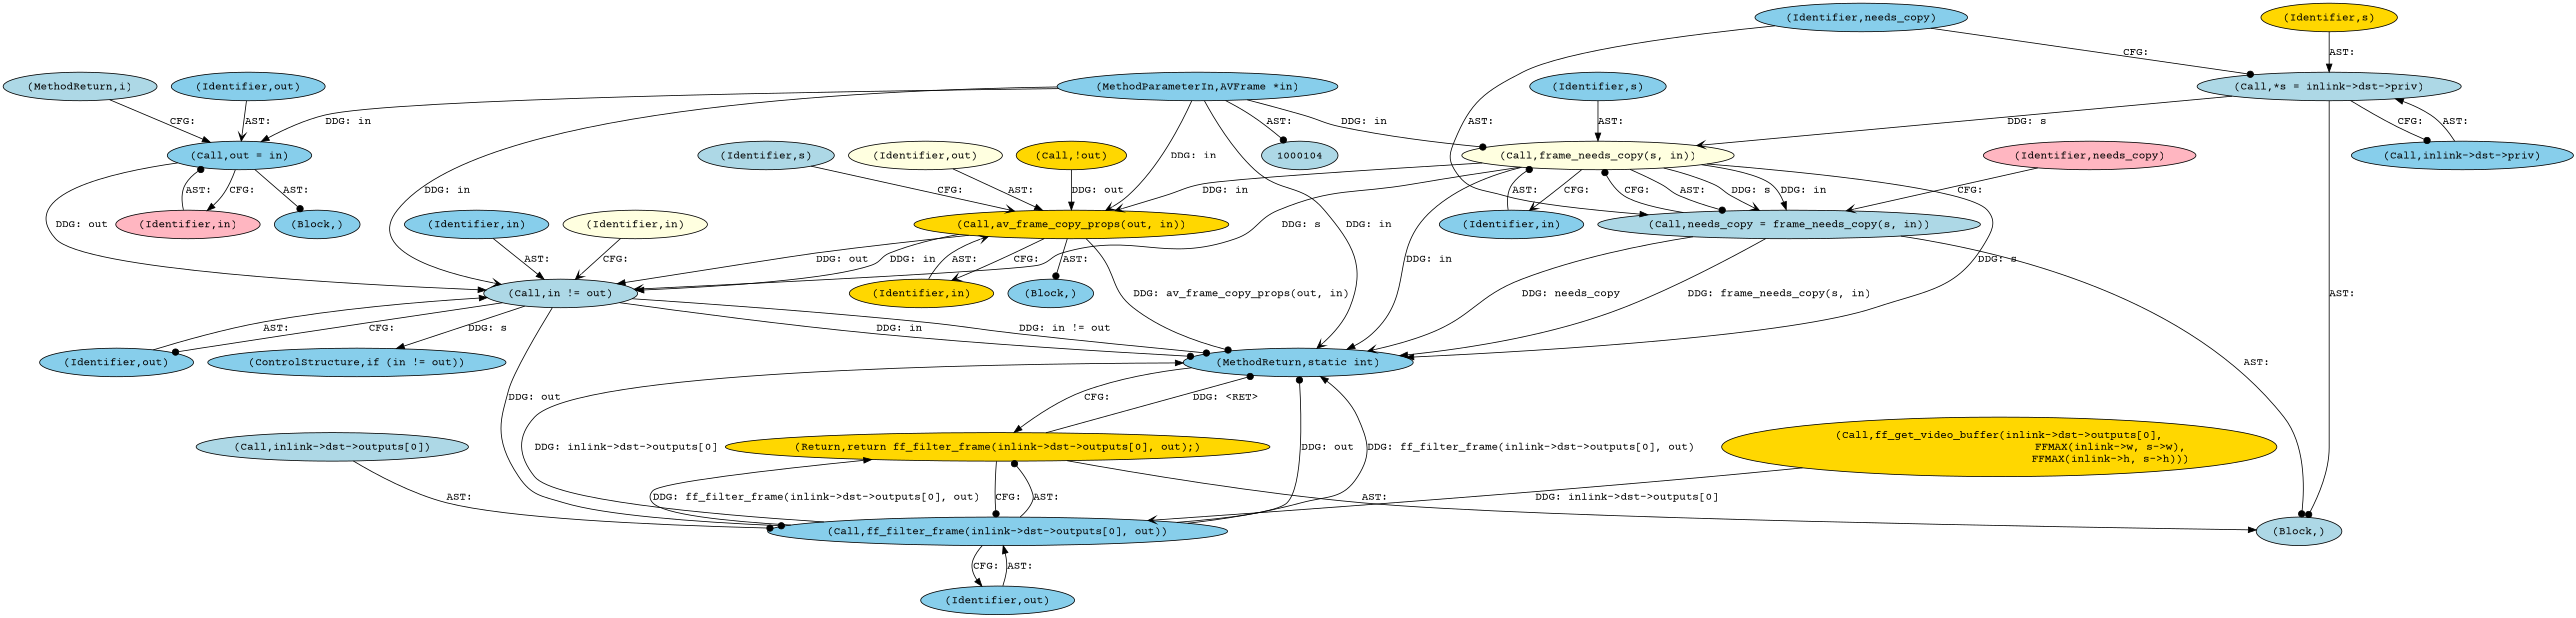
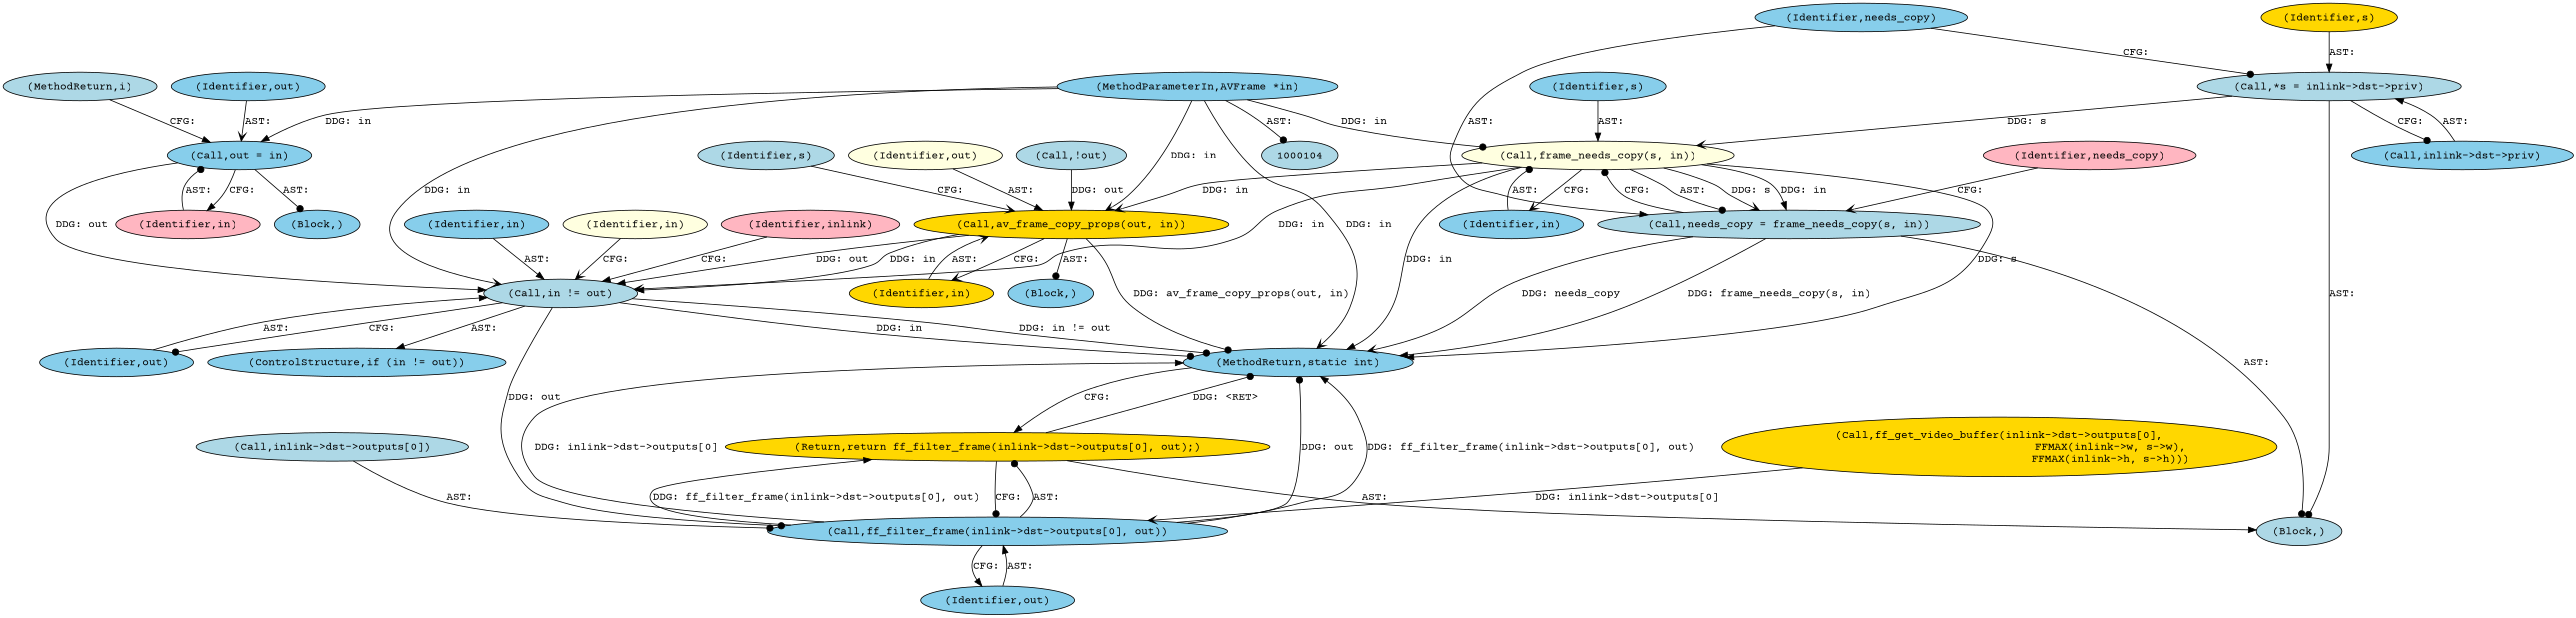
(1071, 155) -> (1071, 155)
none -> (811, 224)
(1301, 224) -> (1301, 224)
(488, 328) -> (488, 328)
